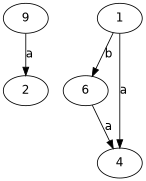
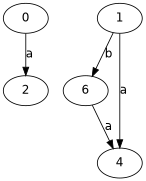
(26, 18) -> (26, 18)
